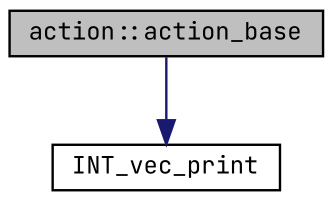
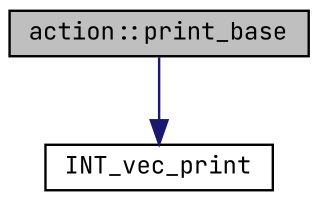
(166, 34) -> (159, 34)
